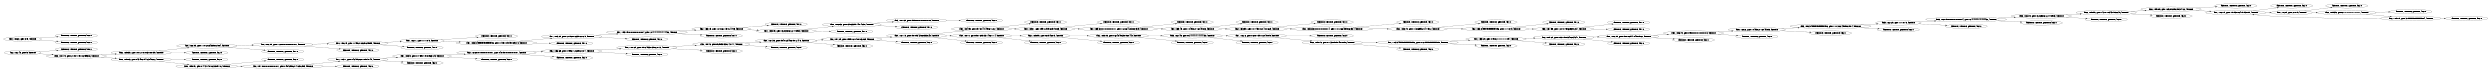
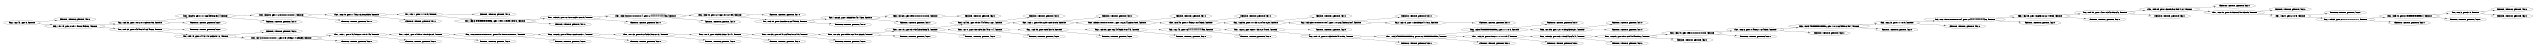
(2317, 18) -> (2440, 14)
(1454, 29) -> (1455, 33)
